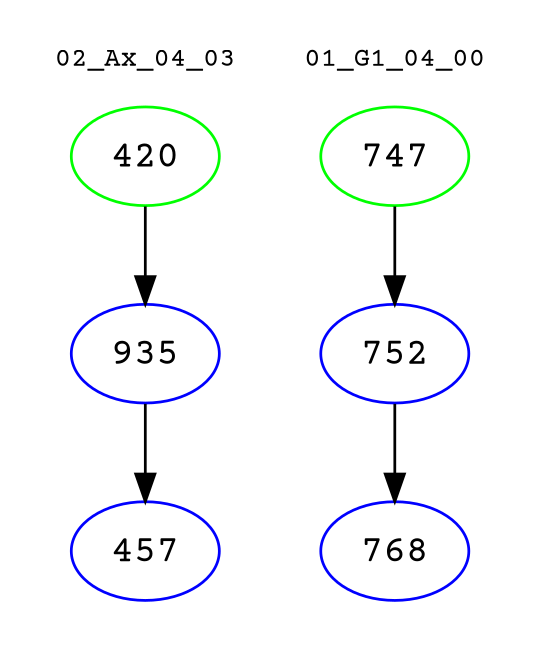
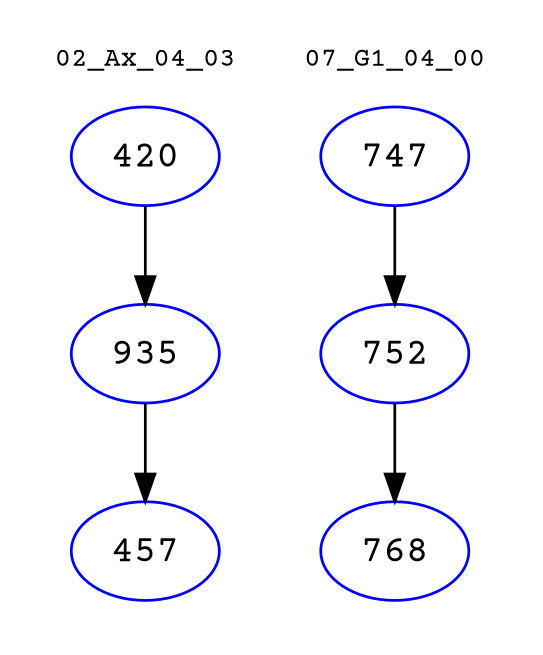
(396, 59) -> (396, 59)
(145, 156) -> (145, 156)
(395, 156) -> (395, 156)
